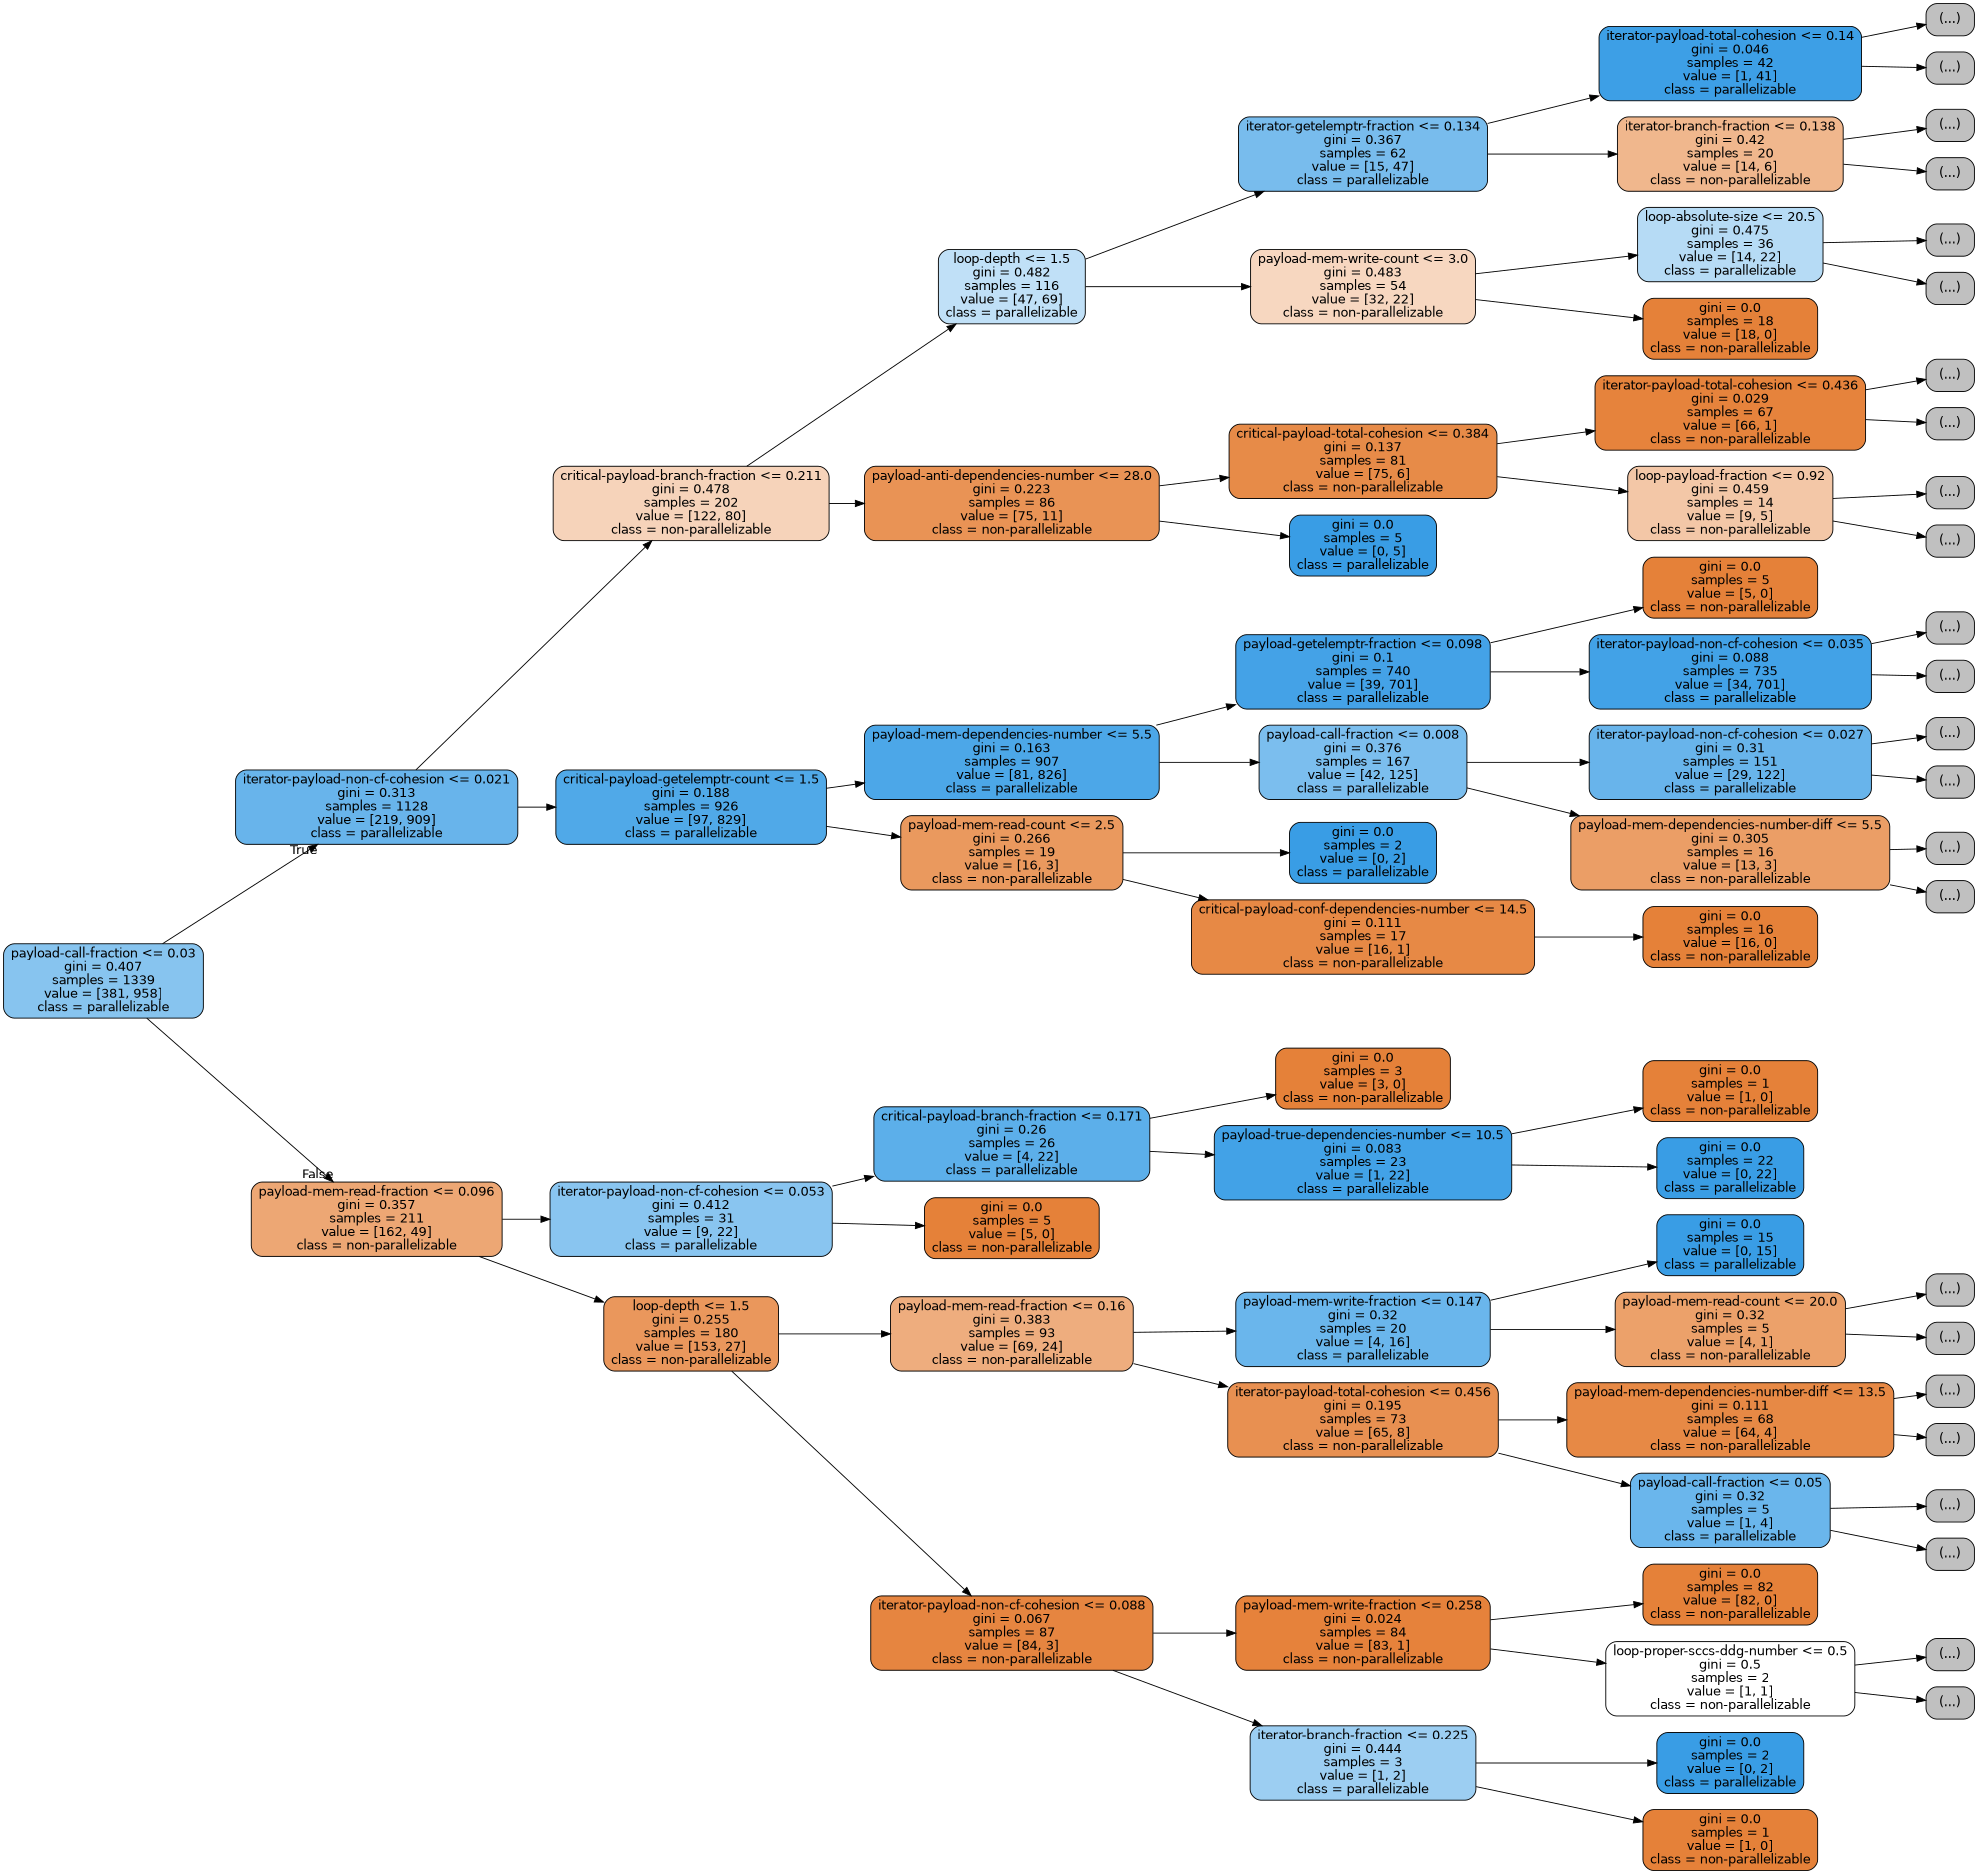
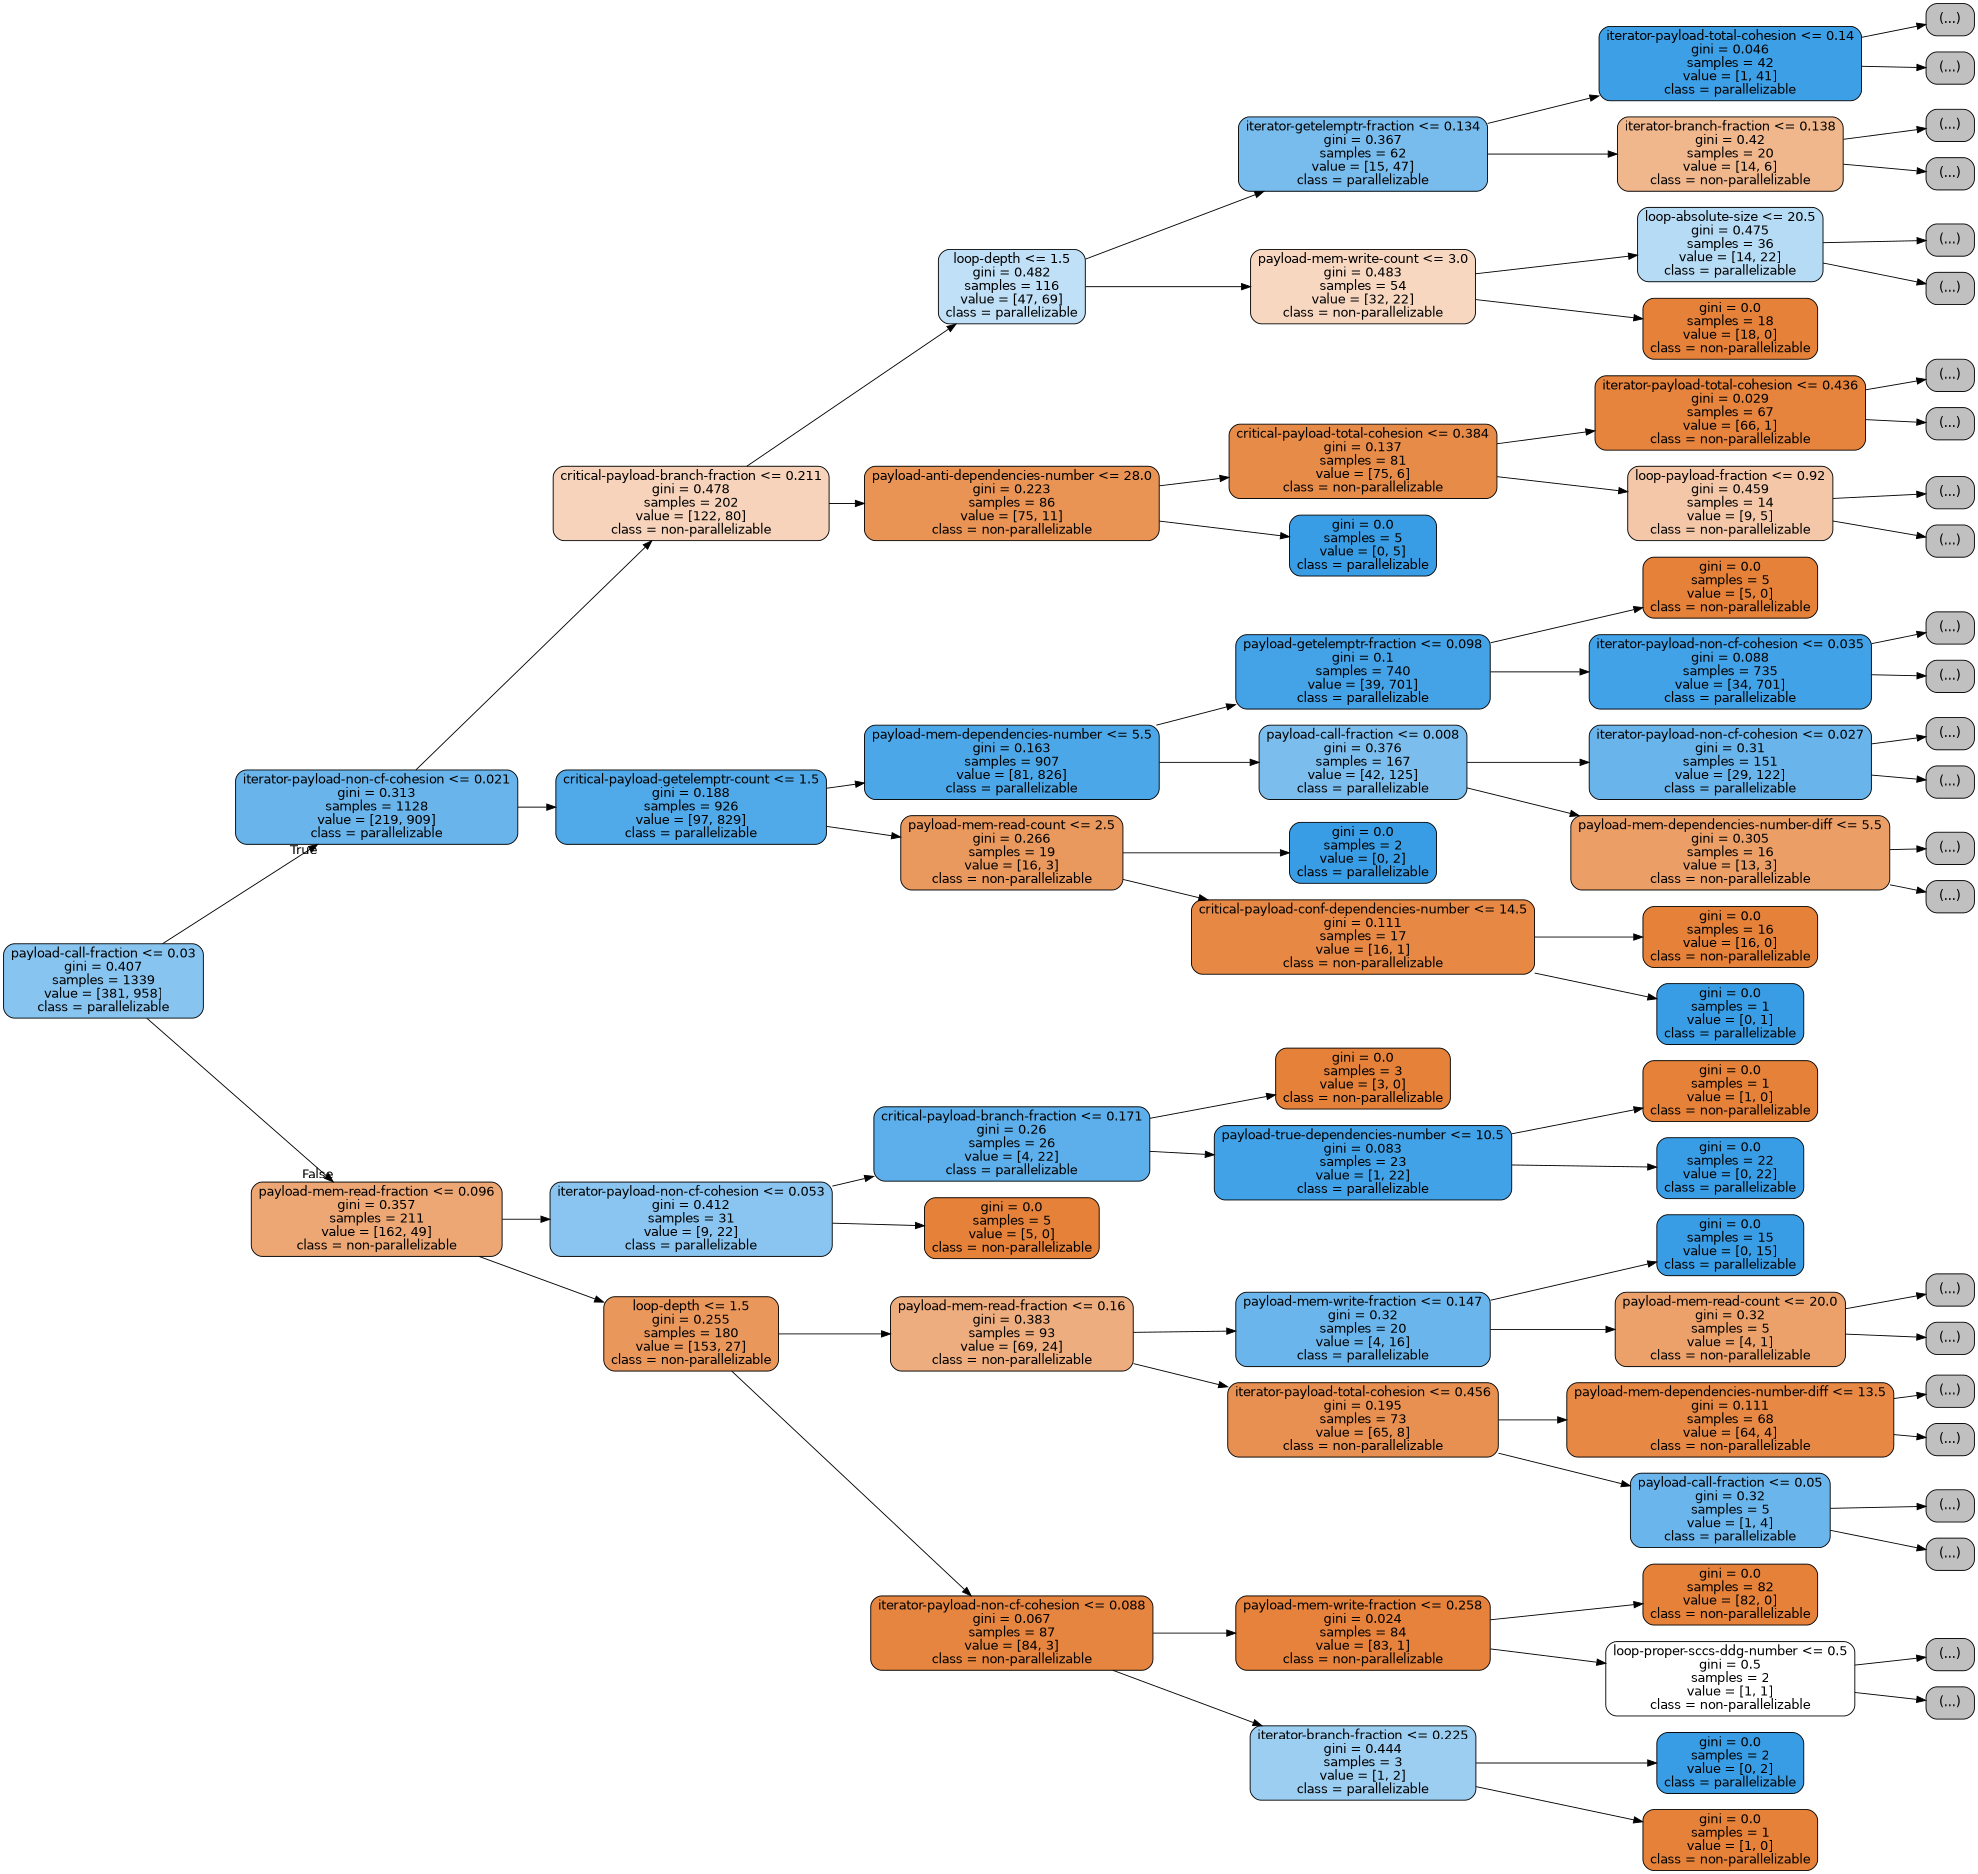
none -> (1730, 1014)
